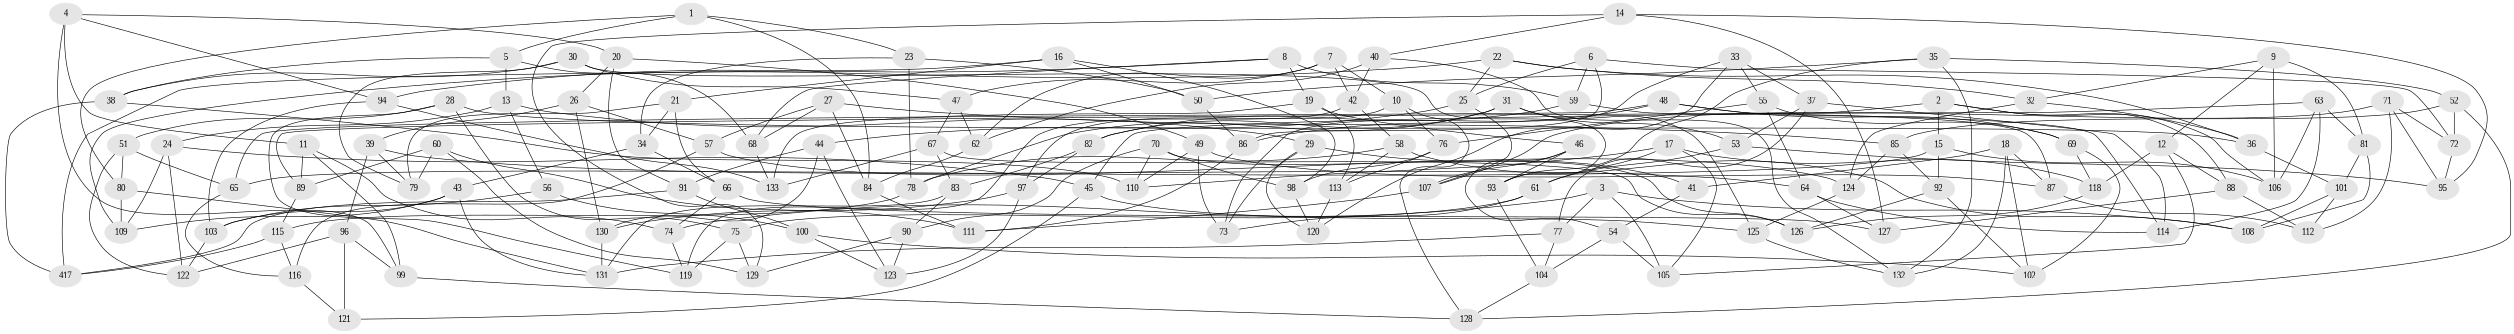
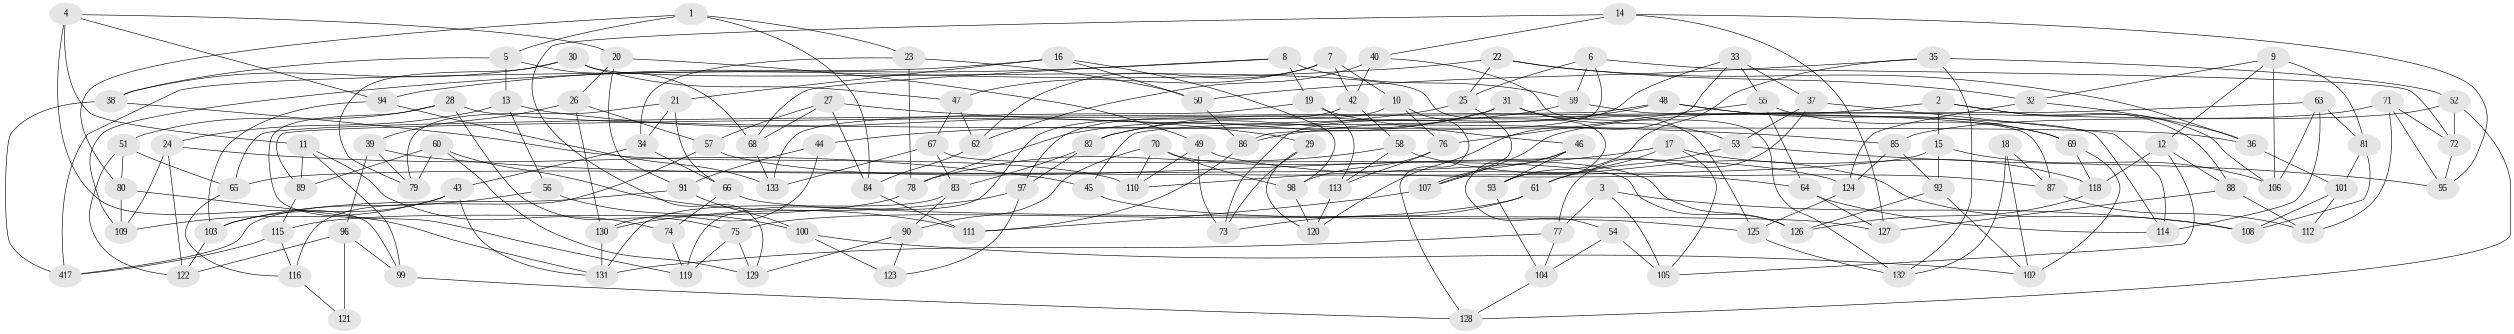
(1692, 189) -> none
(1135, 211) -> none
(857, 220) -> none
(732, 307) -> none
